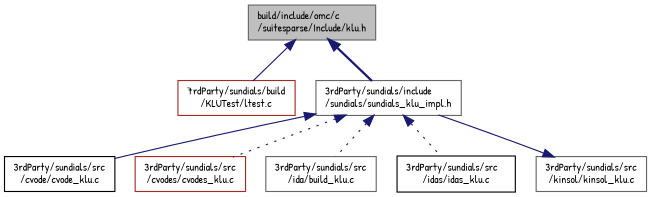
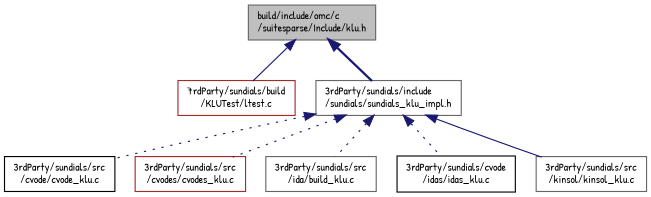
(491, 134) -> (489, 138)
(210, 137) -> (210, 137)
(456, 174) -> (456, 174)
